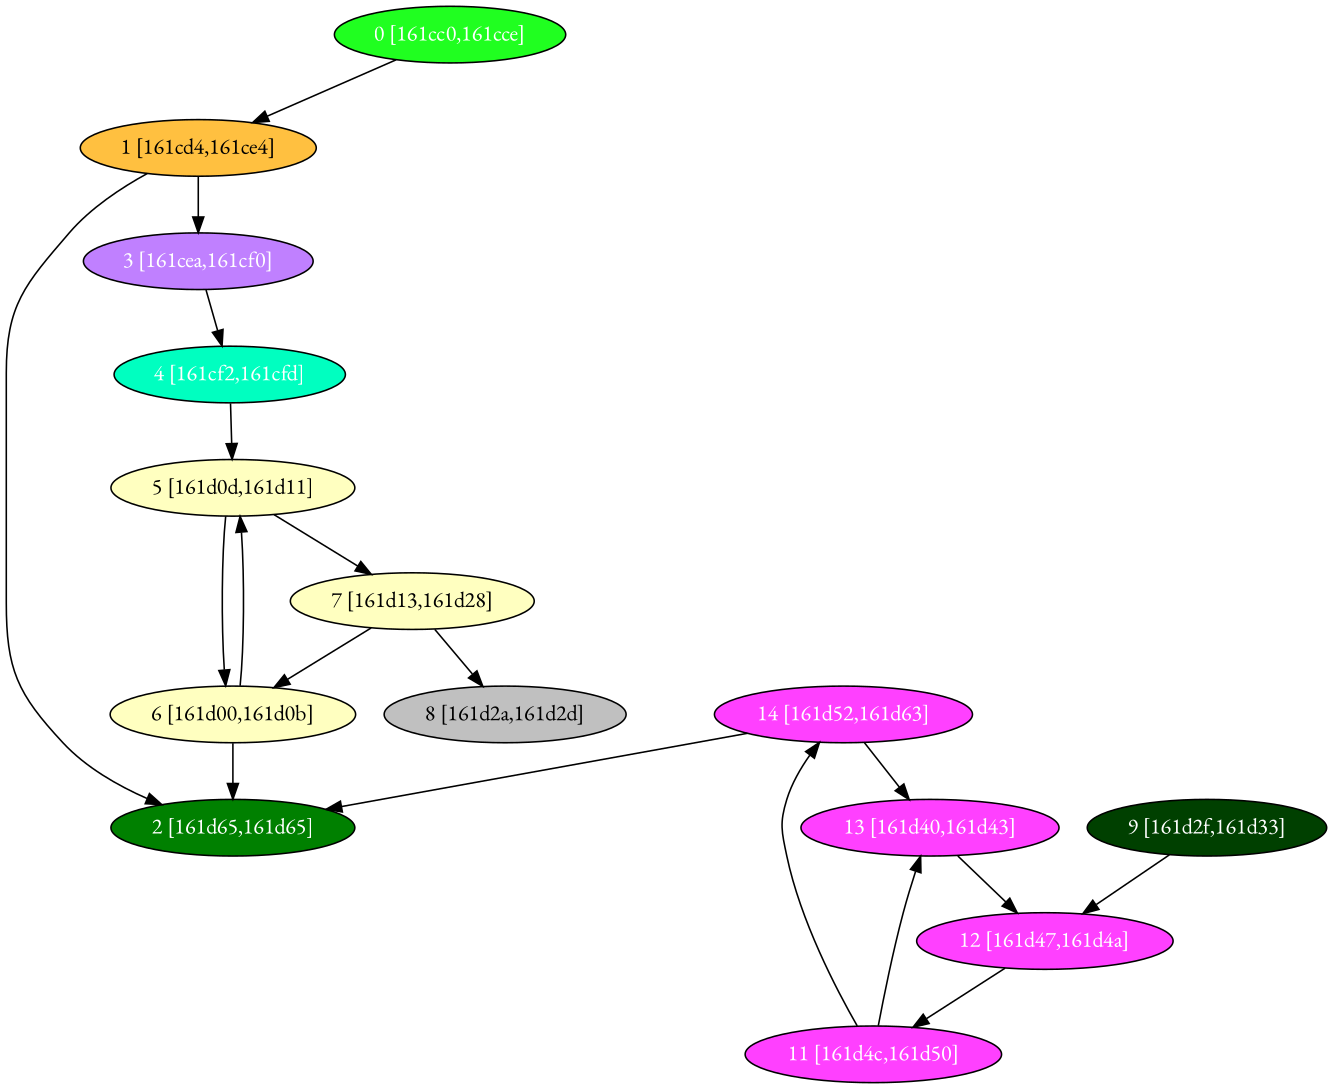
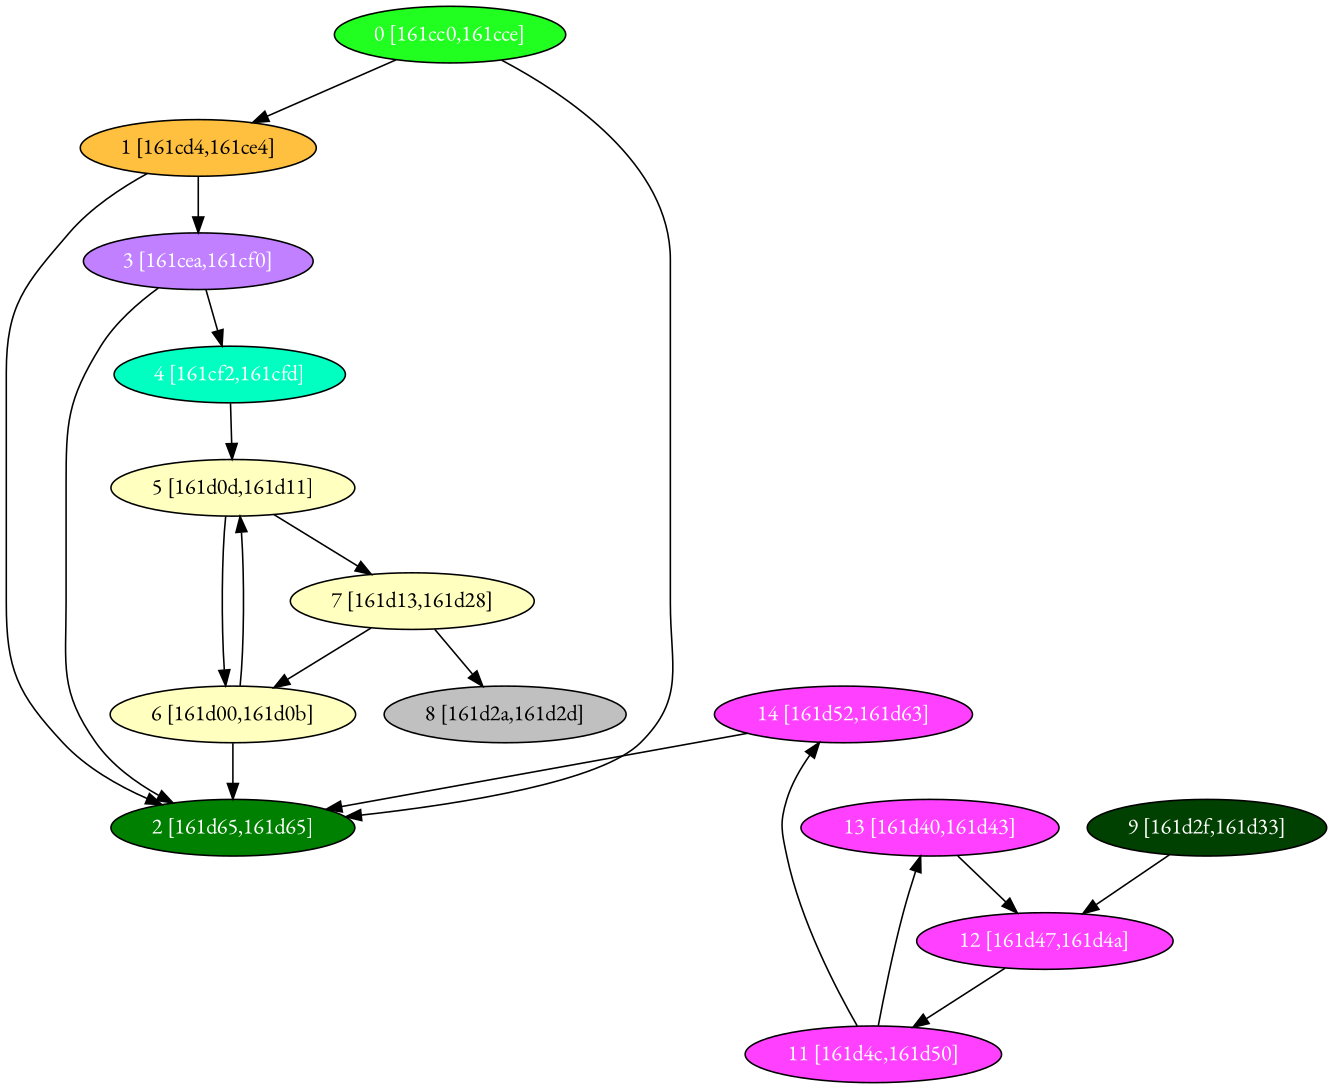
none -> (670, 515)
none -> (66, 544)
(882, 765) -> none
